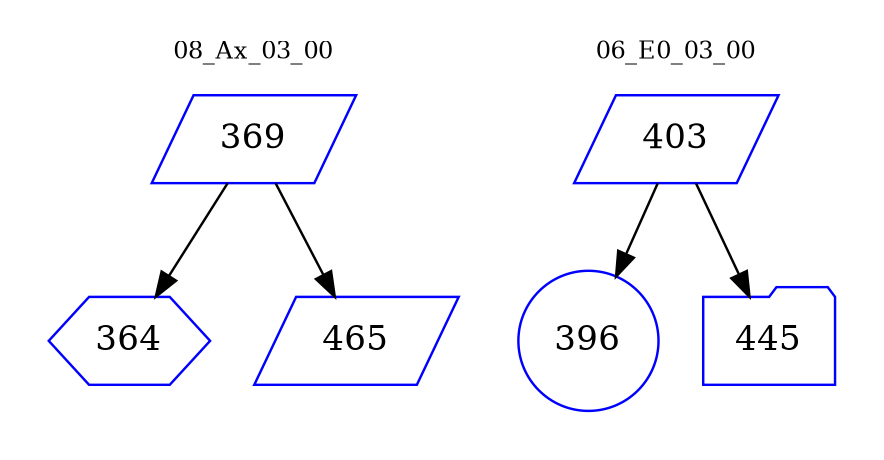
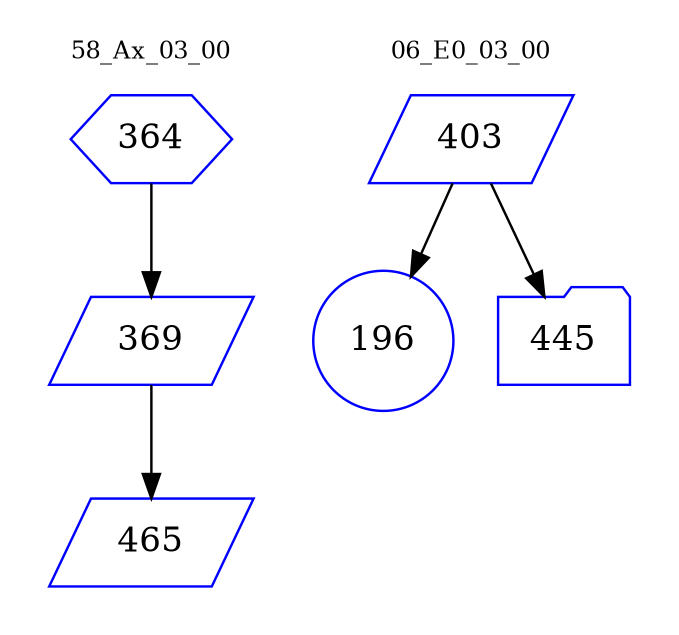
(254, 52) -> (151, 52)
(198, 230) -> (151, 228)
(588, 341) -> (383, 341)
